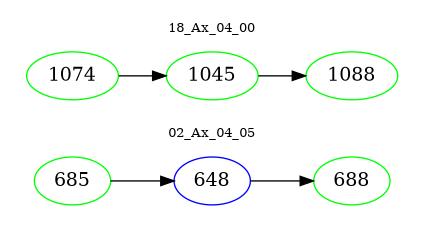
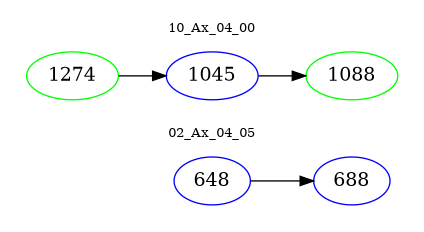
(212, 29) -> (212, 29)
(73, 76) -> (73, 76)
(212, 76) -> (212, 76)
(73, 181) -> none
(352, 181) -> (352, 181)
